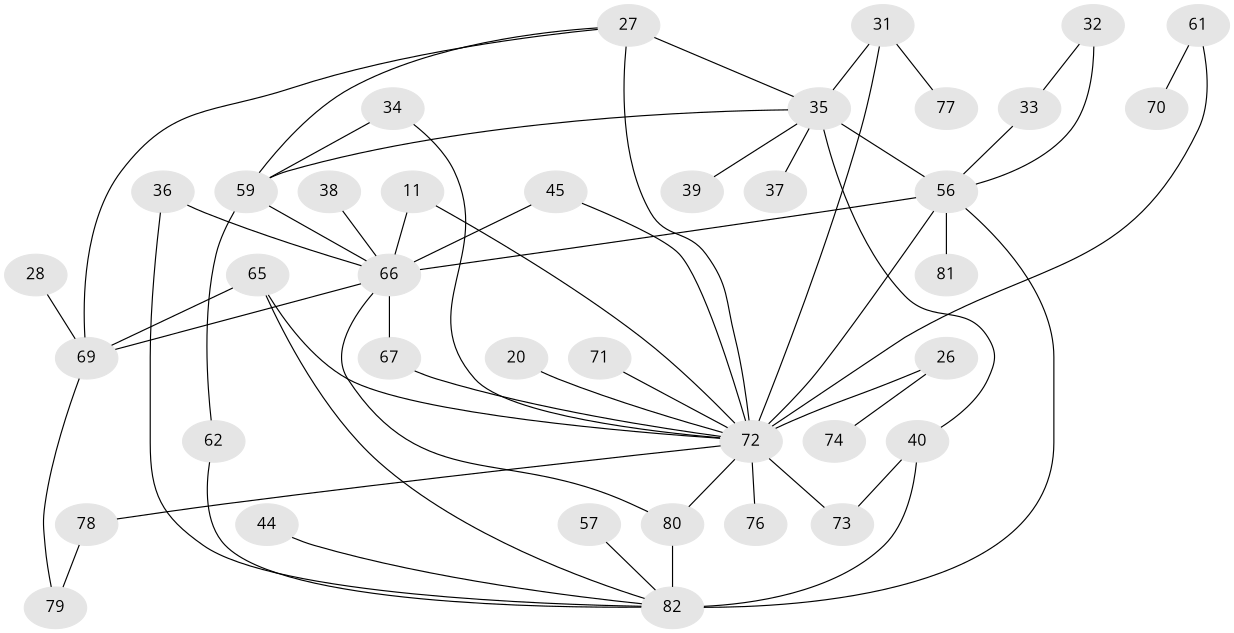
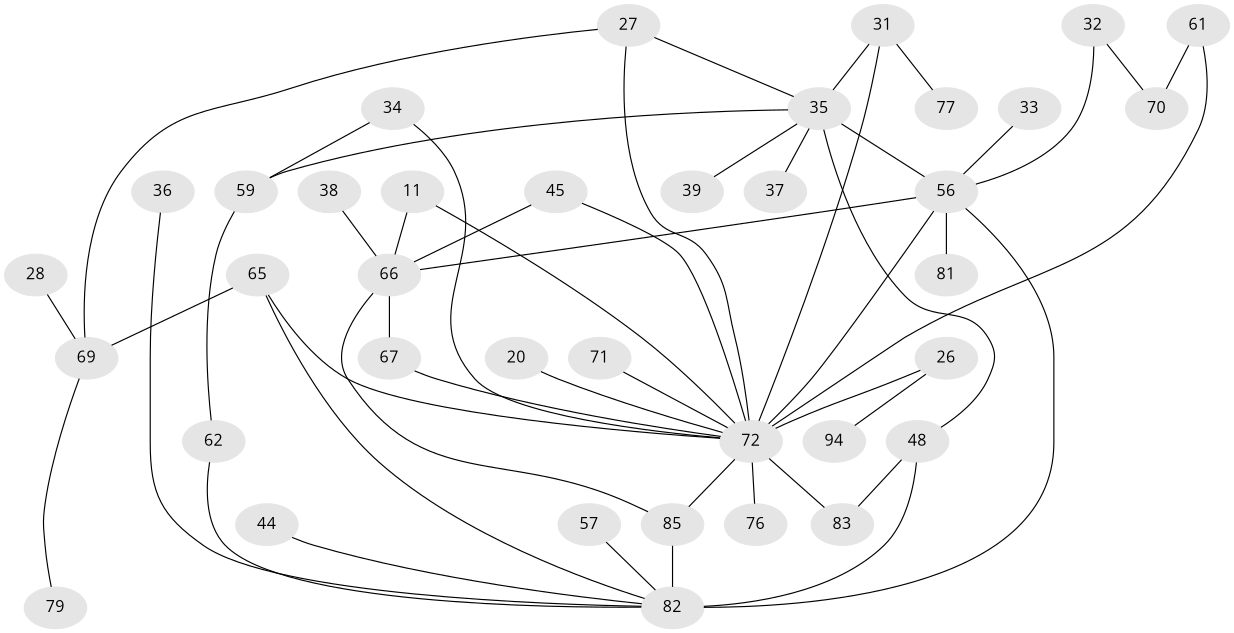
(1061, 67) -> (1125, 67)
(393, 69) -> none
(318, 233) -> none
(274, 238) -> none
(238, 317) -> none
(834, 441) -> (834, 441)
(918, 441) -> (918, 441)
(87, 525) -> none
(673, 525) -> (673, 525)
(842, 525) -> (842, 525)
